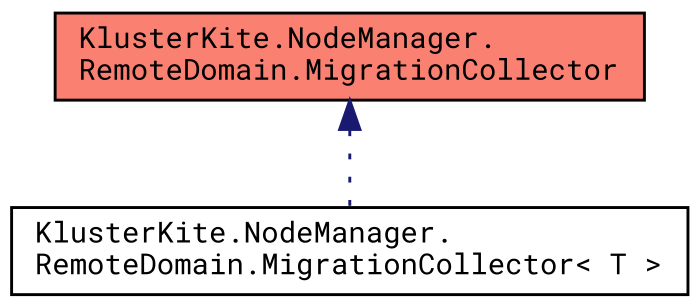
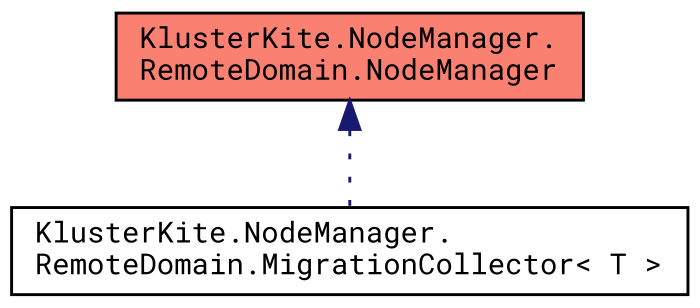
(350, 57) -> (350, 57)
